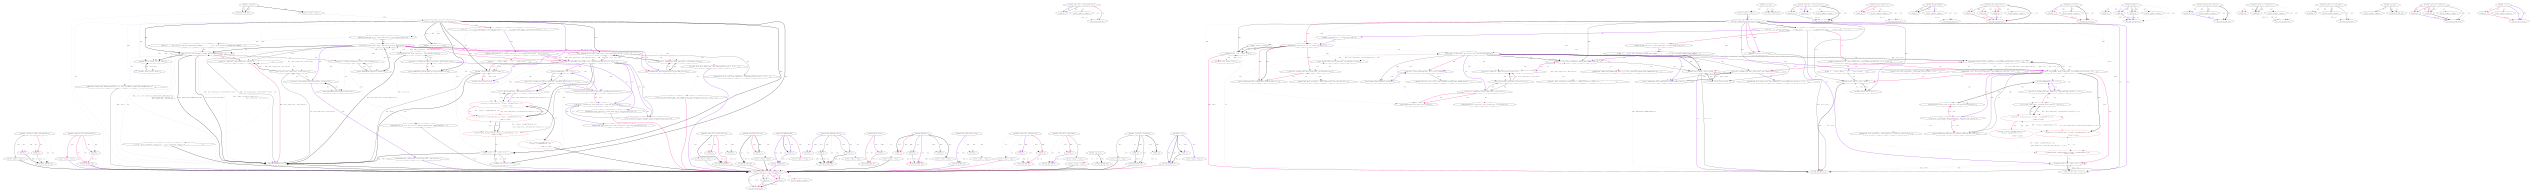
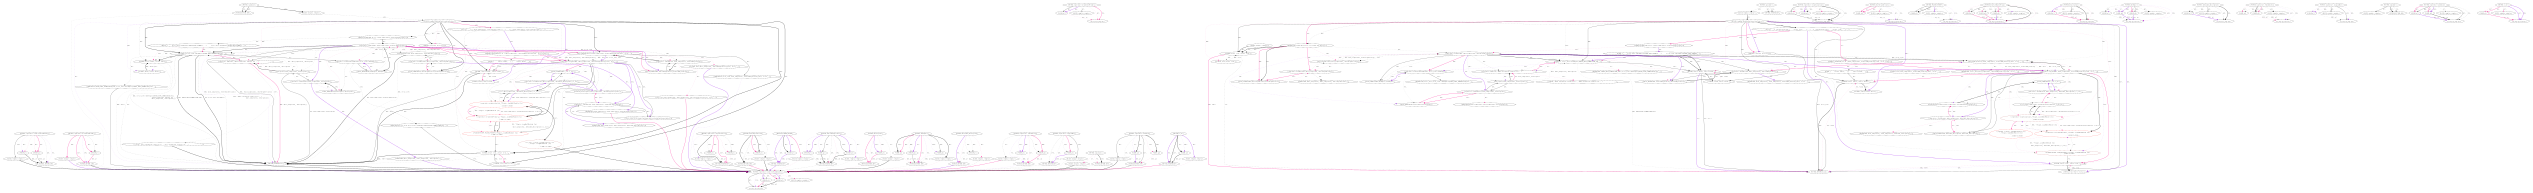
(1339, 37) -> none
